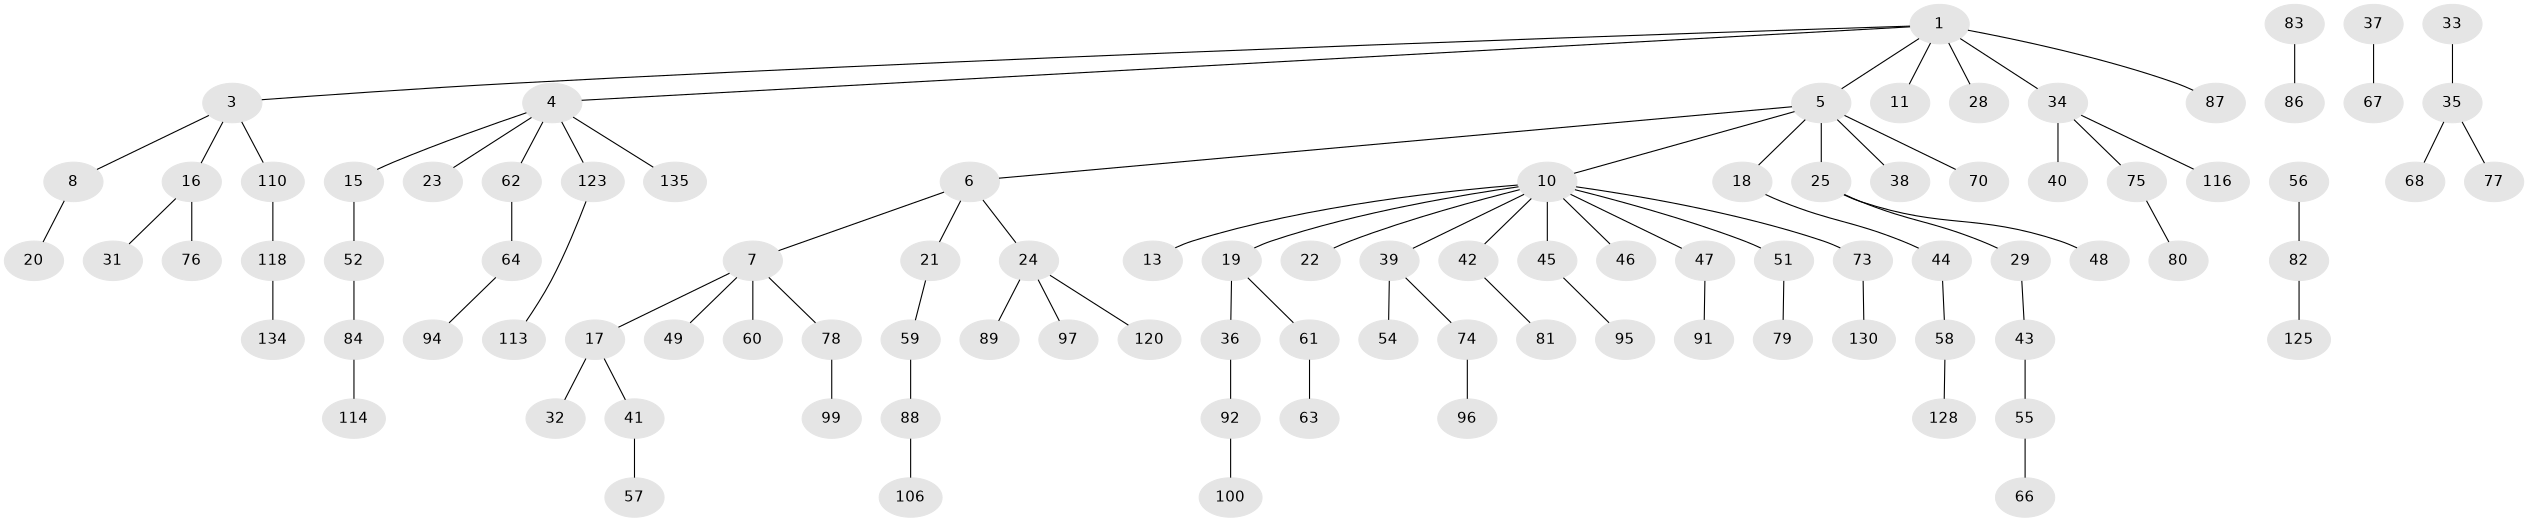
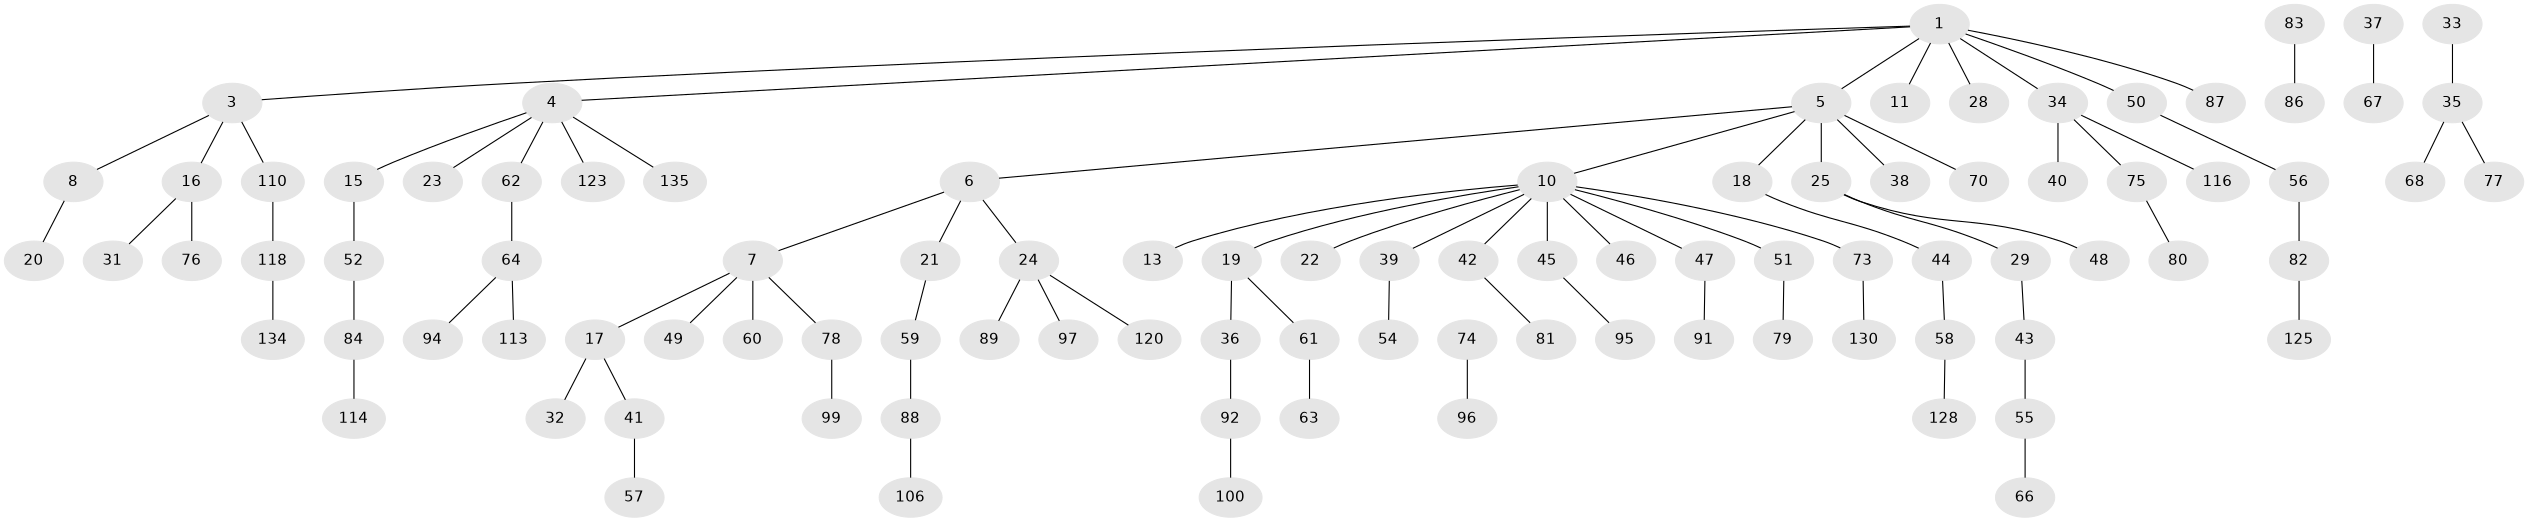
none -> (2137, 103)
(560, 263) -> (513, 300)
(1428, 300) -> none
